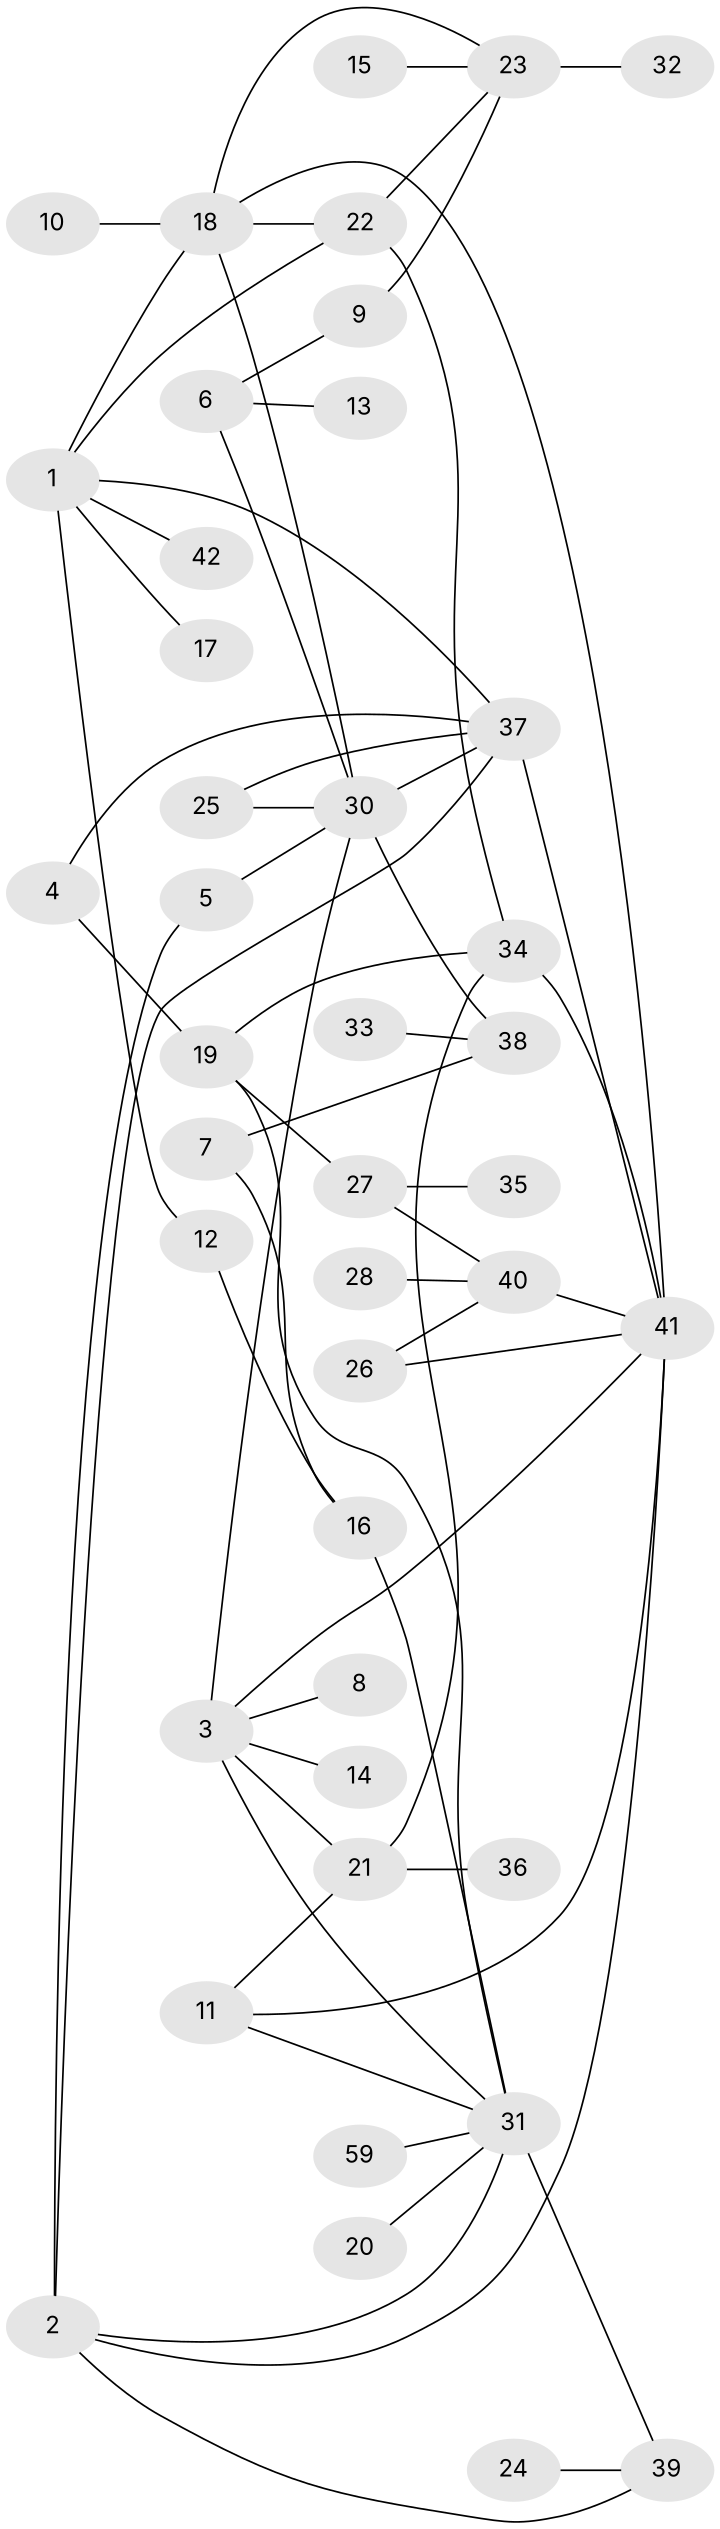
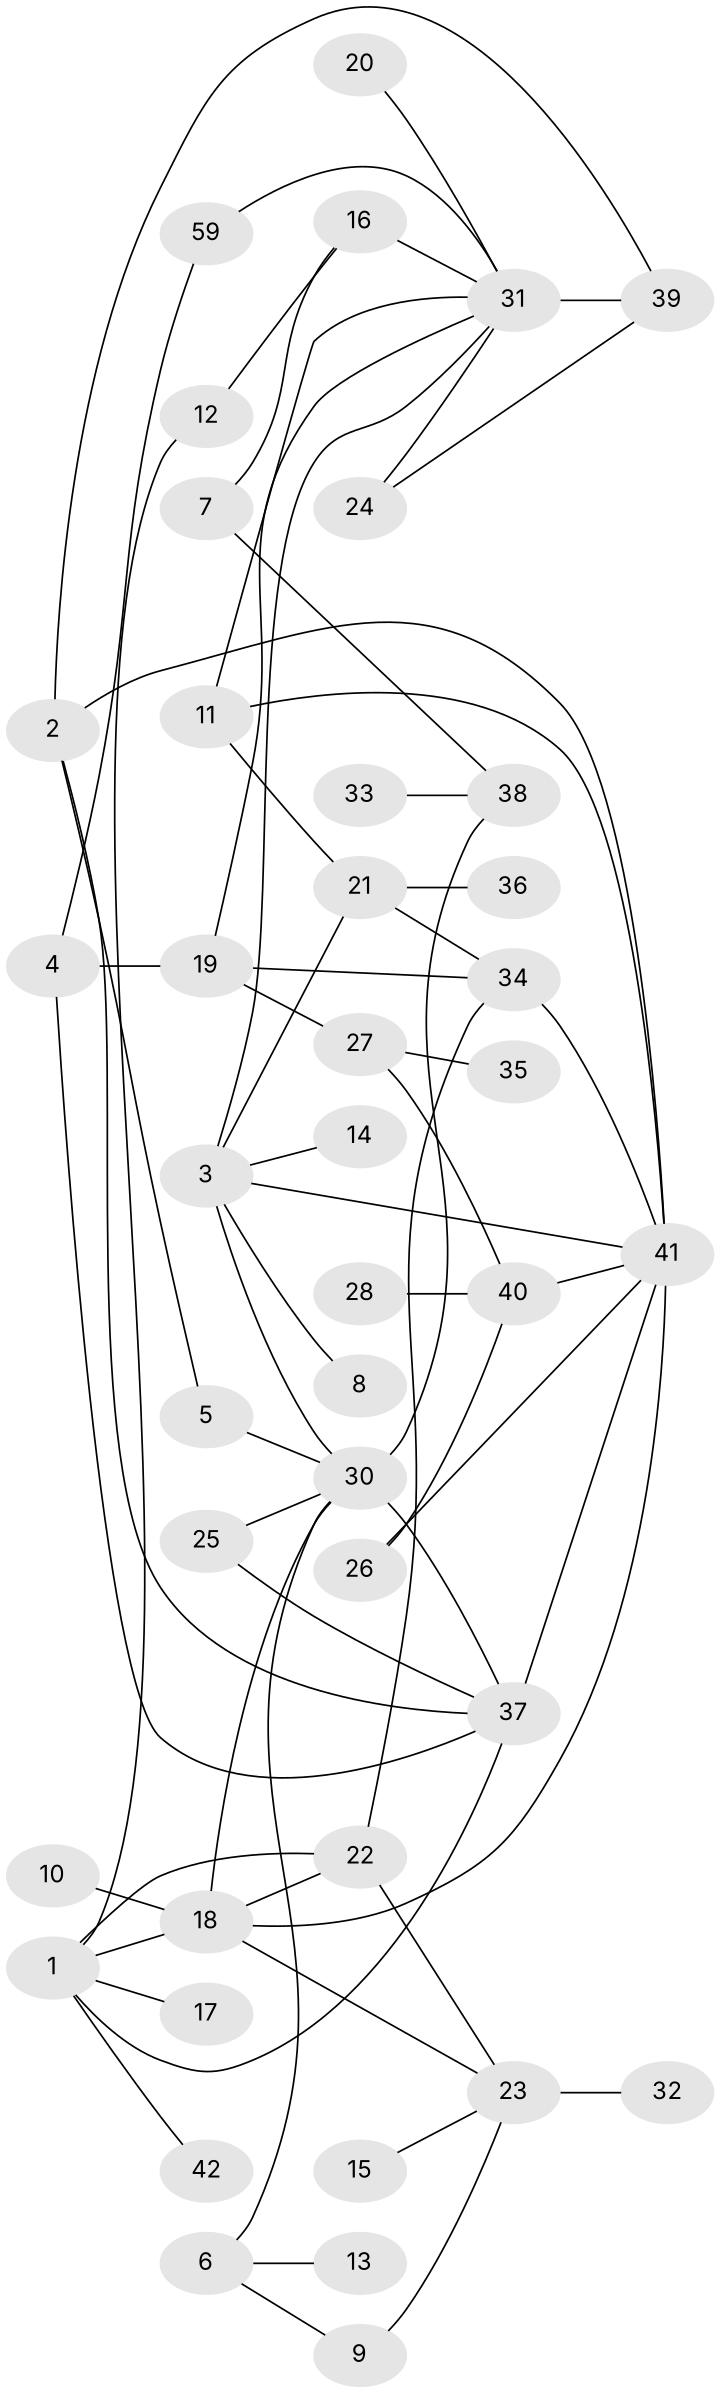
none -> (132, 530)
(341, 2323) -> (440, 407)
